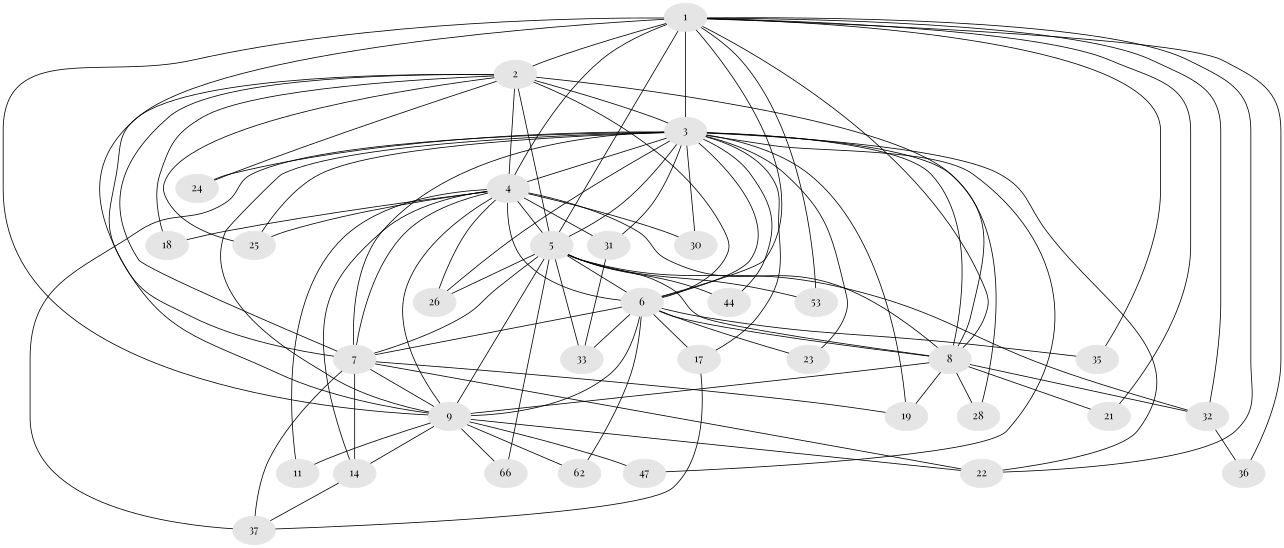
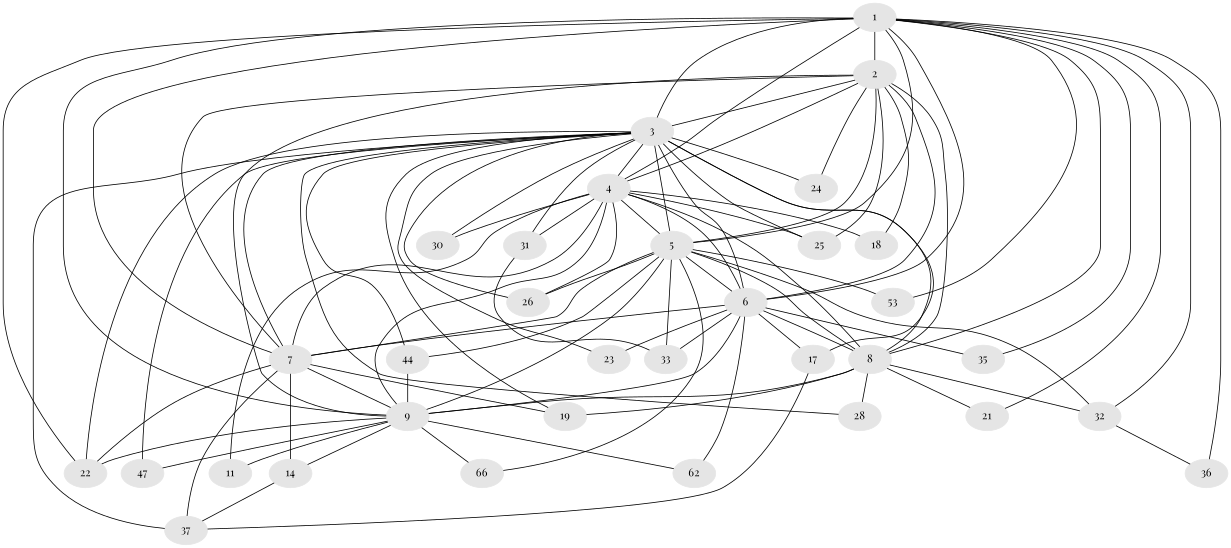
(284, 173) -> (408, 390)
(337, 283) -> none
